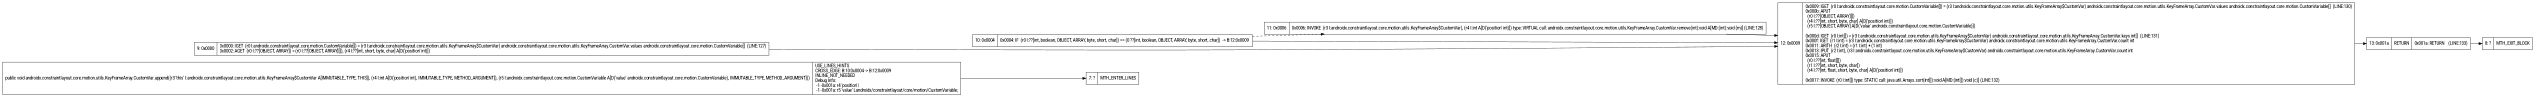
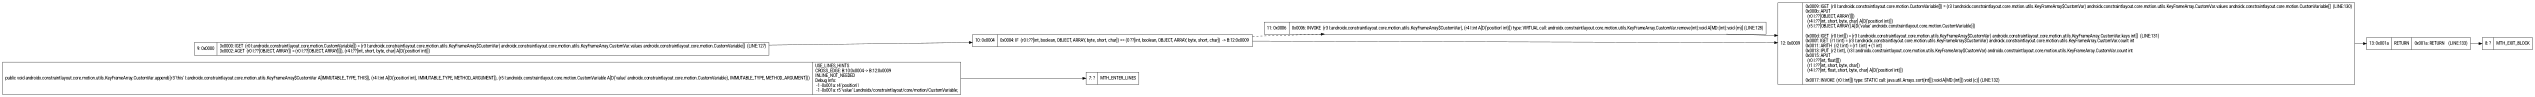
(1272, 50) -> (869, 44)
